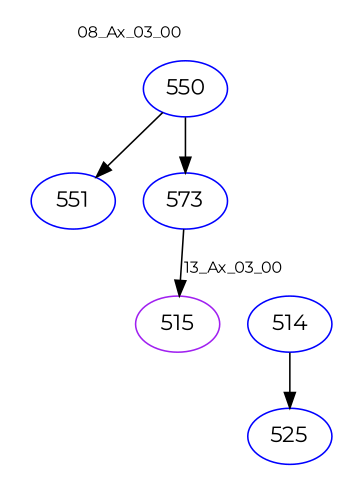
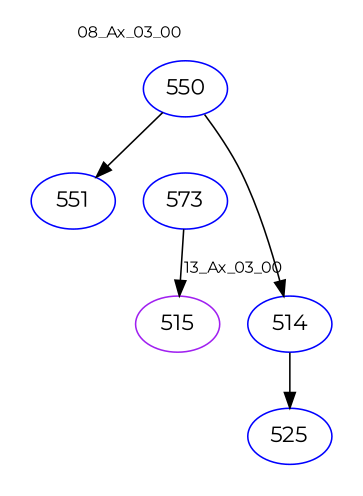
(185, 137) -> (251, 194)
